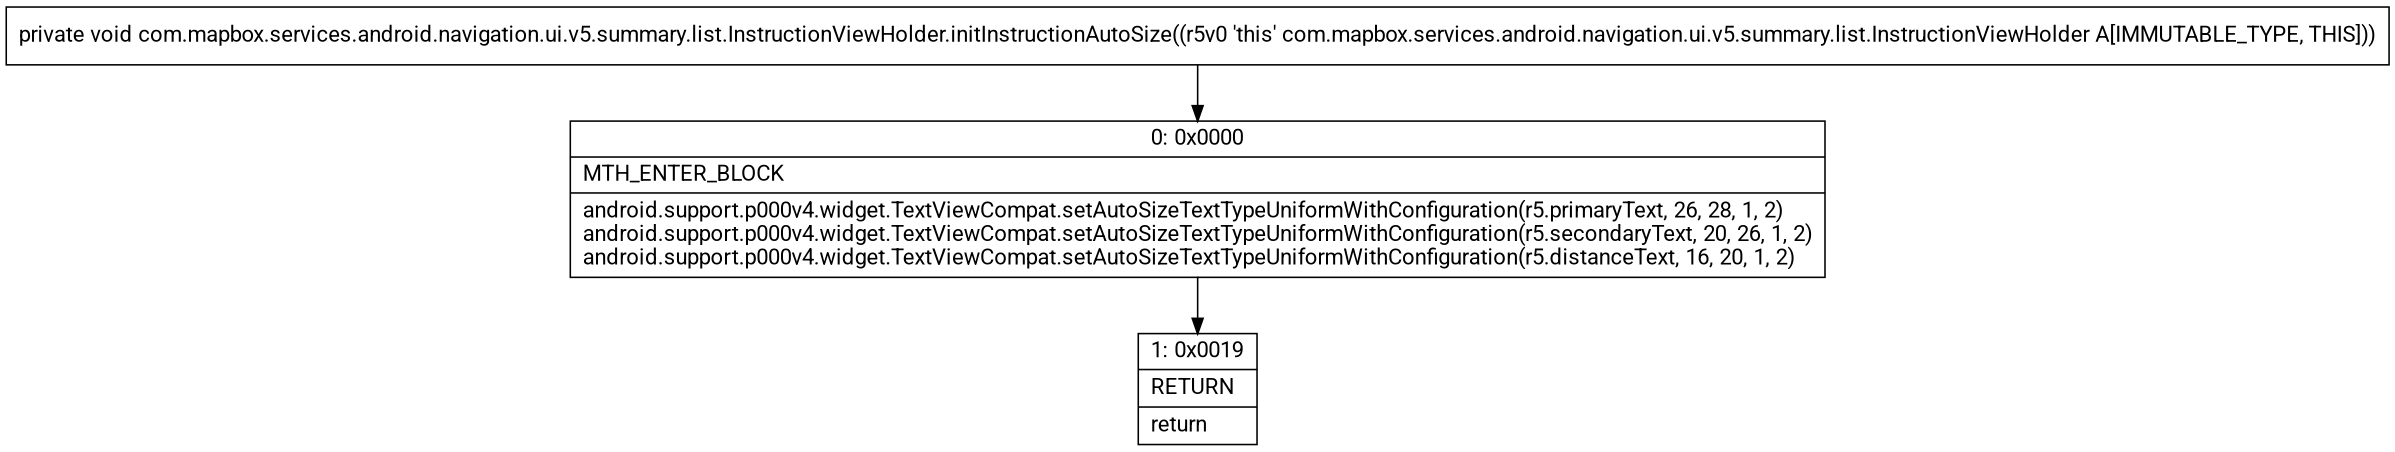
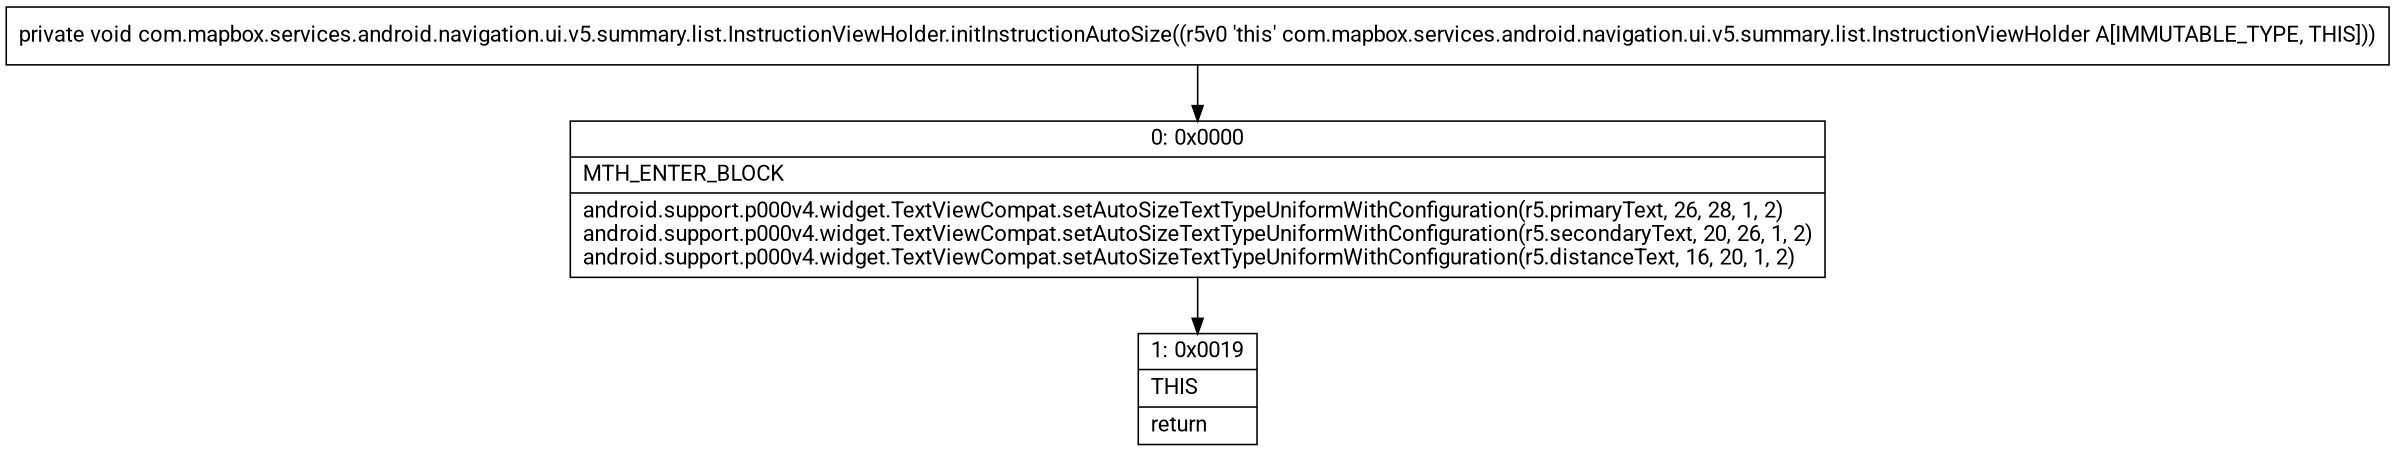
(1193, 388) -> (1175, 388)
